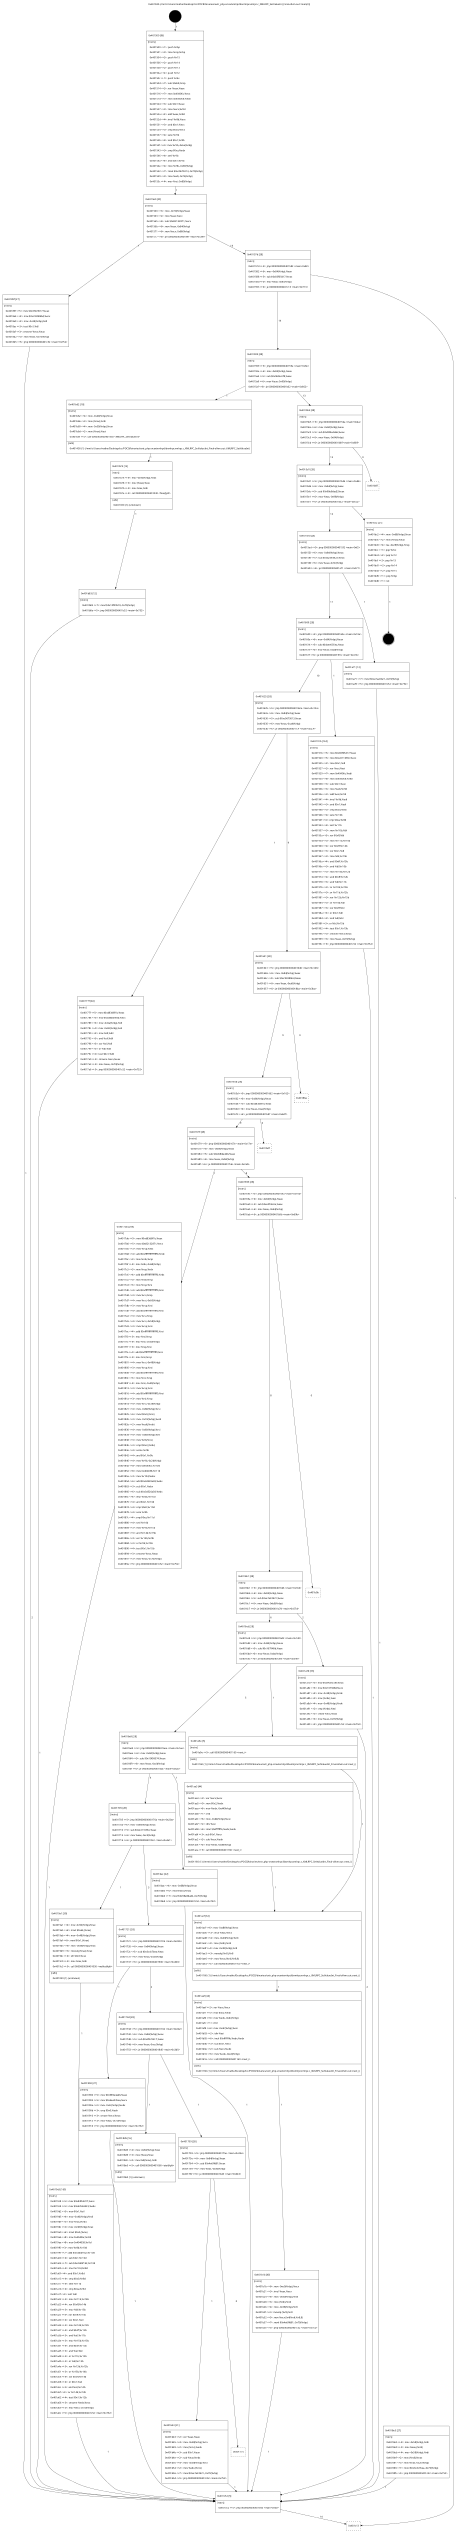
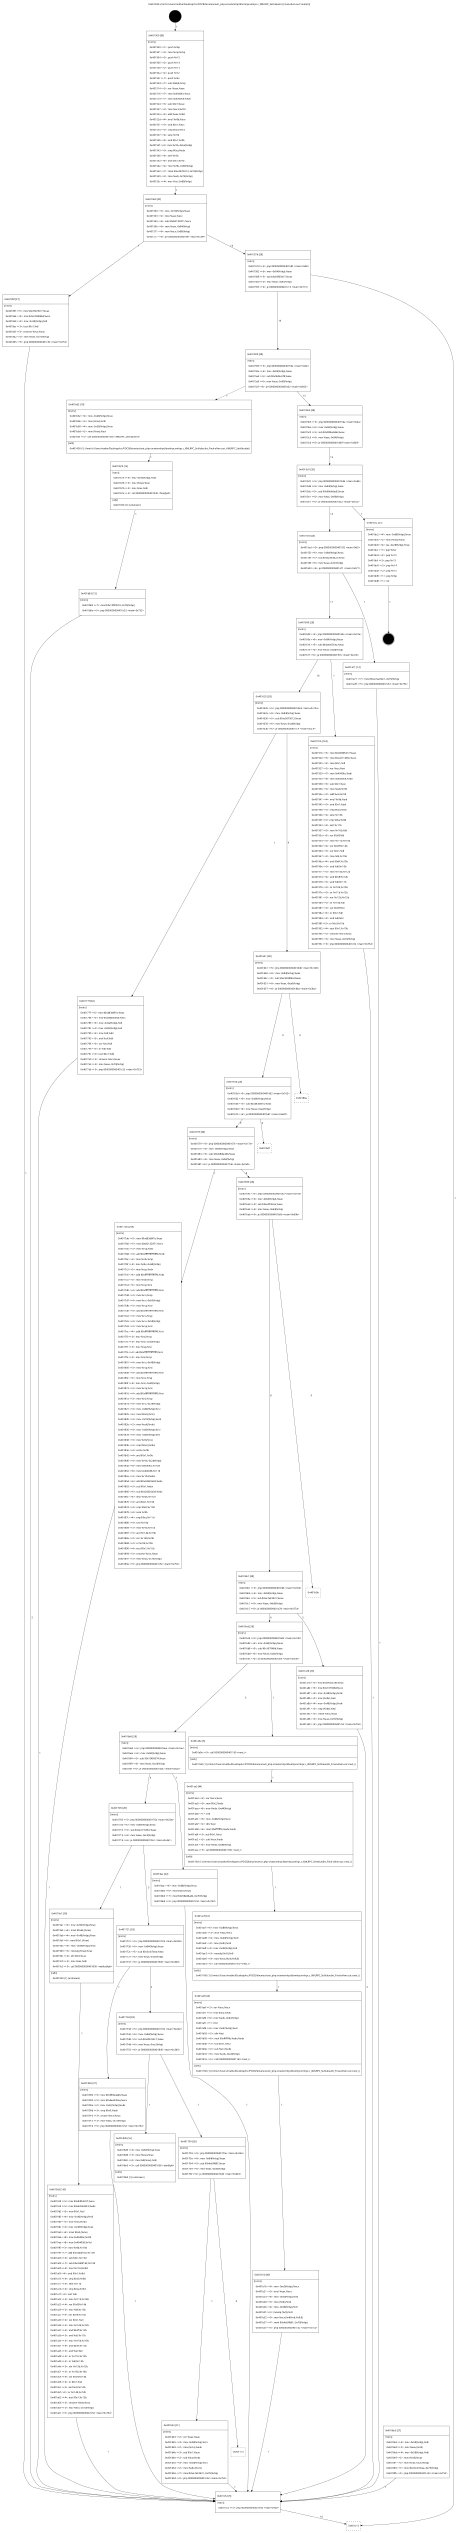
(372, 486) -> none
(360, 1842) -> (272, 1775)
